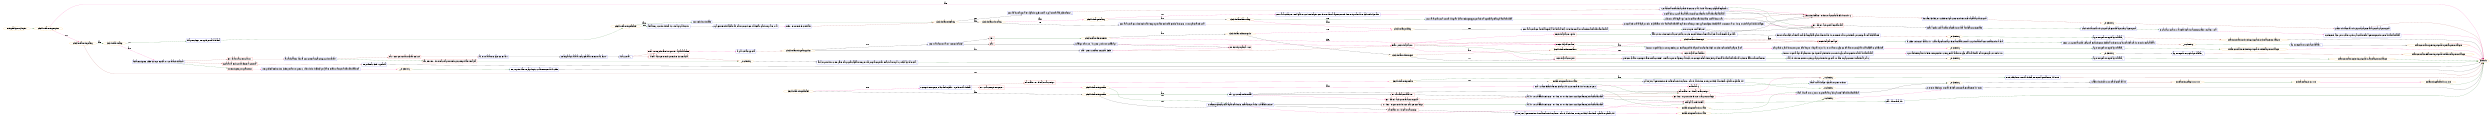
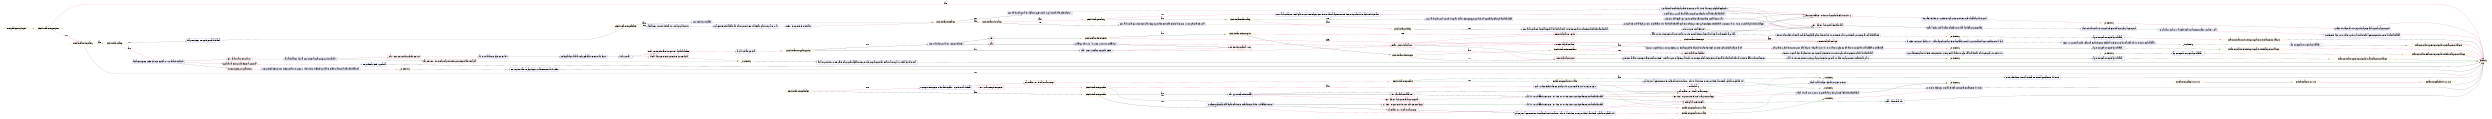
(1323, 32) -> (1404, 34)
(2109, 82) -> none
